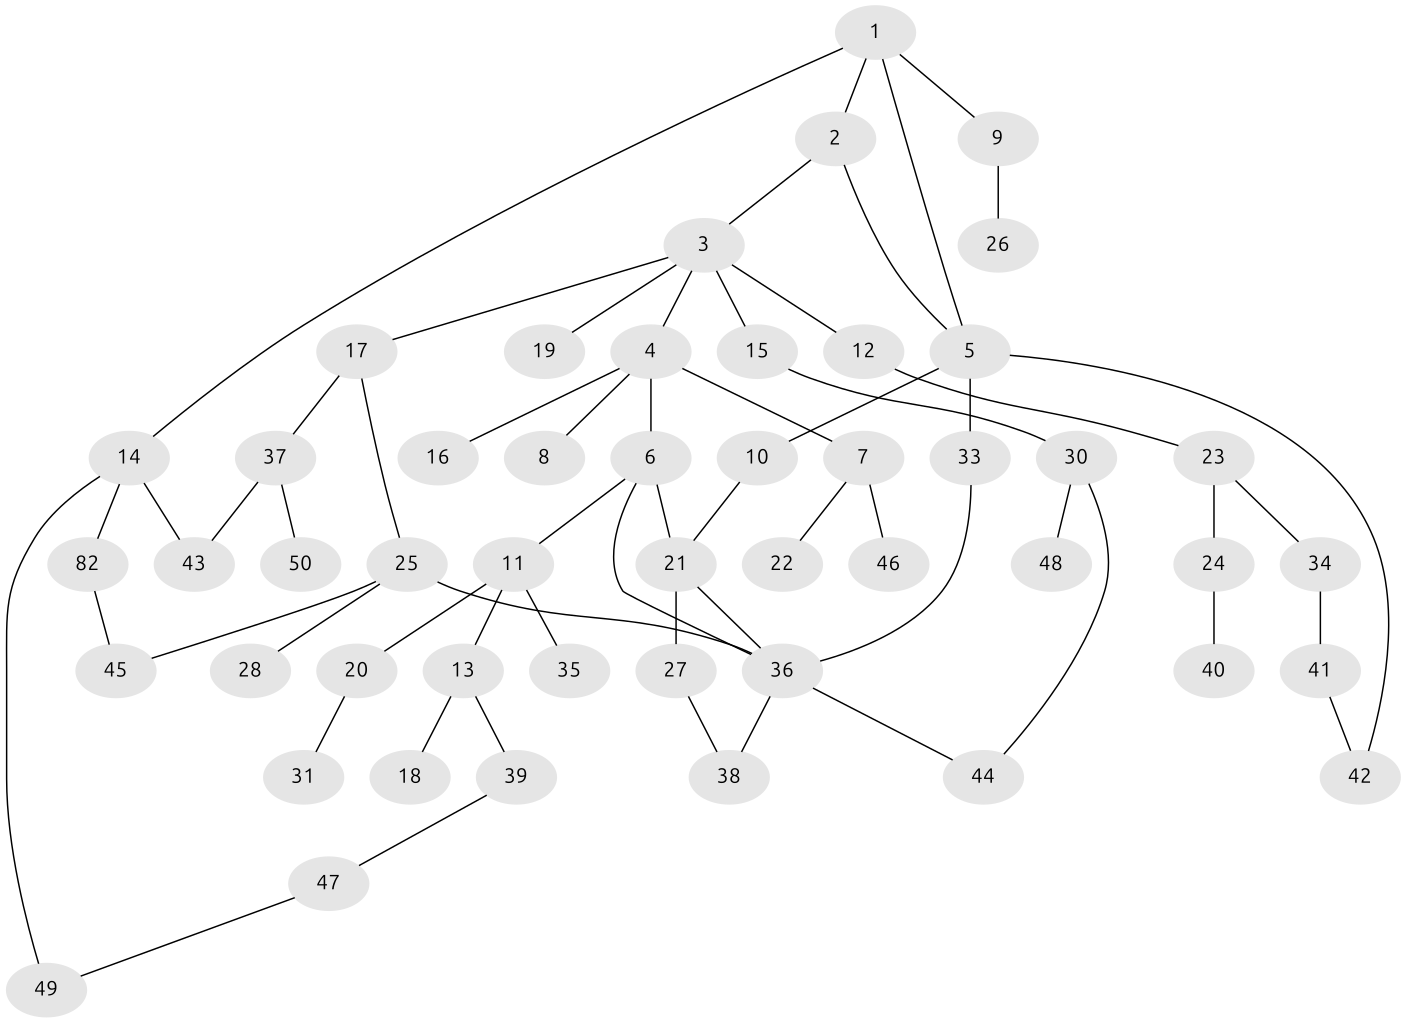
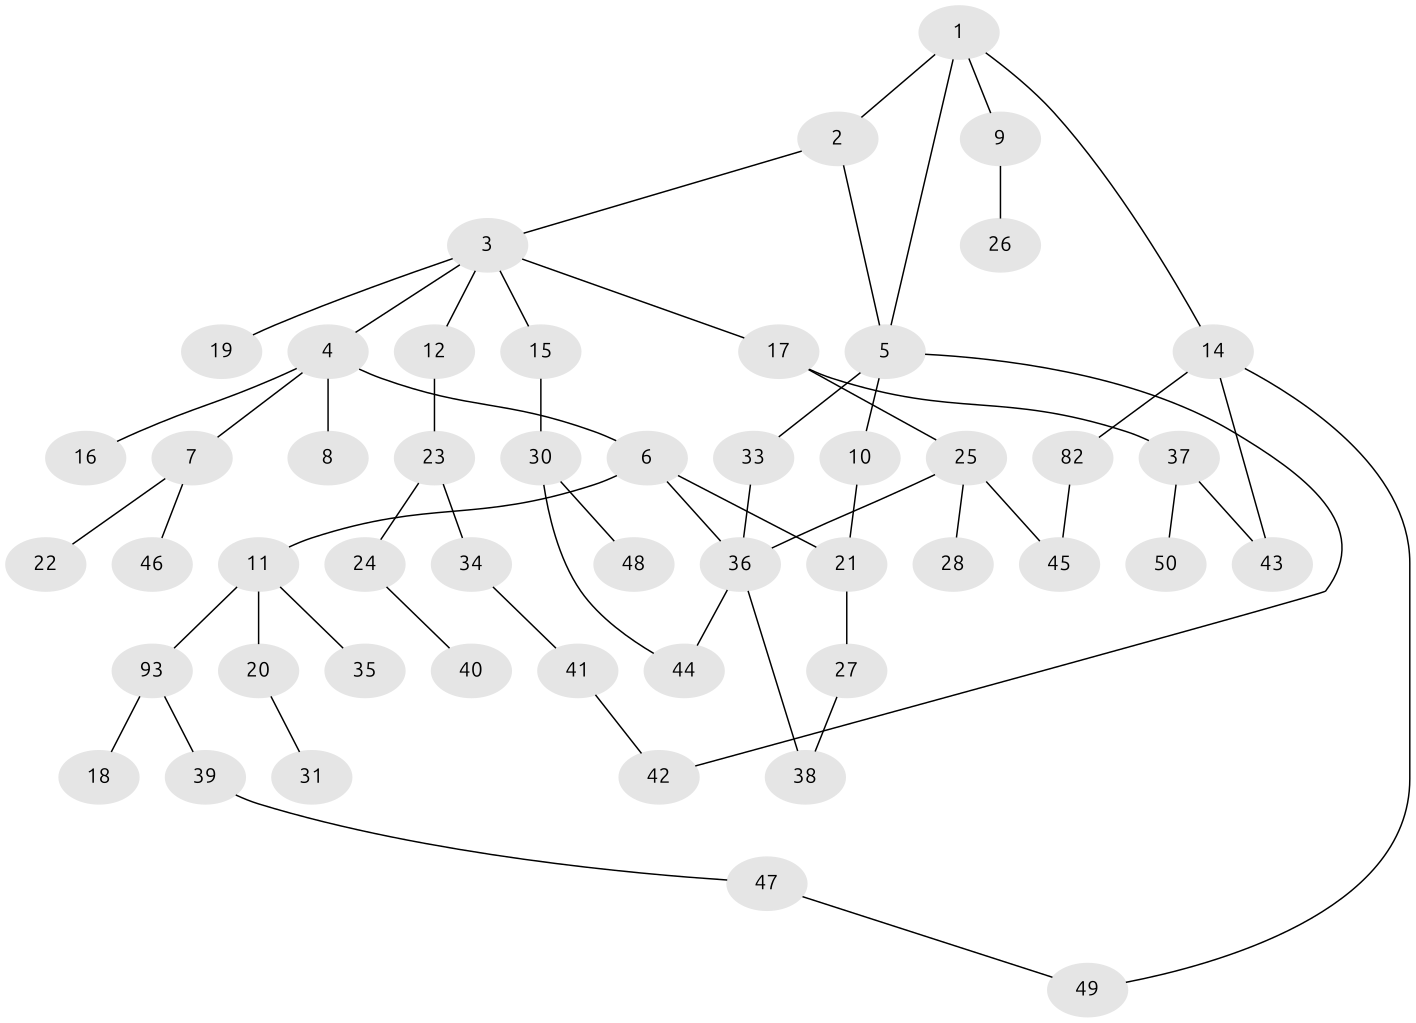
(729, 618) -> none
(463, 671) -> (152, 671)
